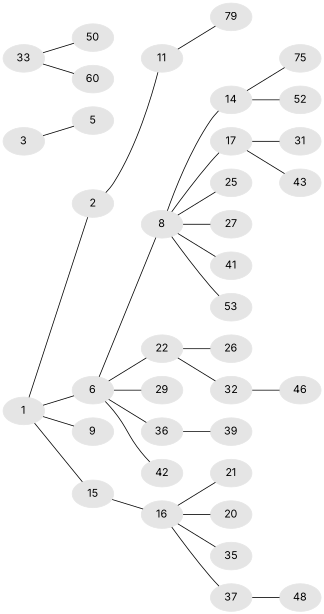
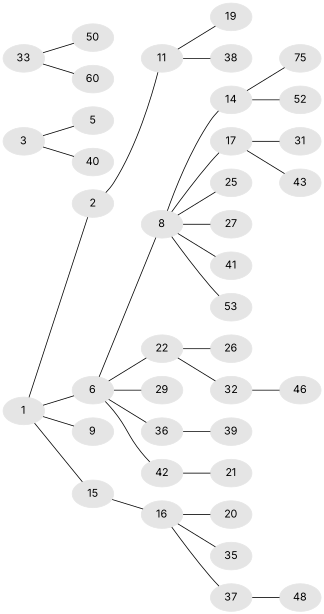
(231, 17) -> (231, 17)
none -> (231, 58)
none -> (93, 162)
(197, 494) -> (197, 473)
